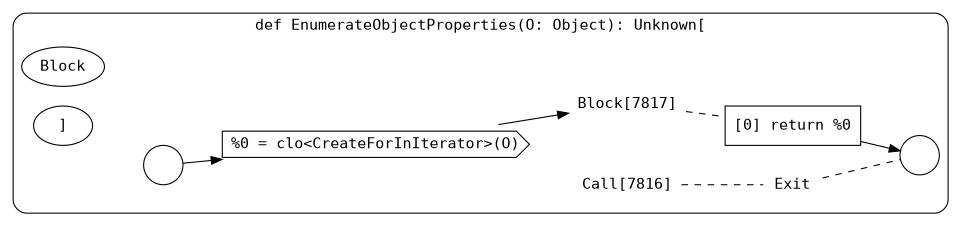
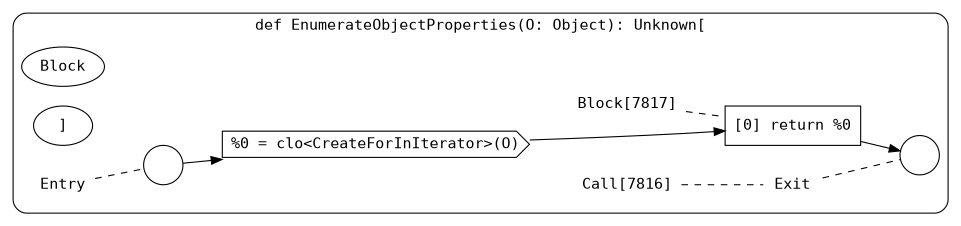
(528, 120) -> (622, 136)
none -> (63, 185)
